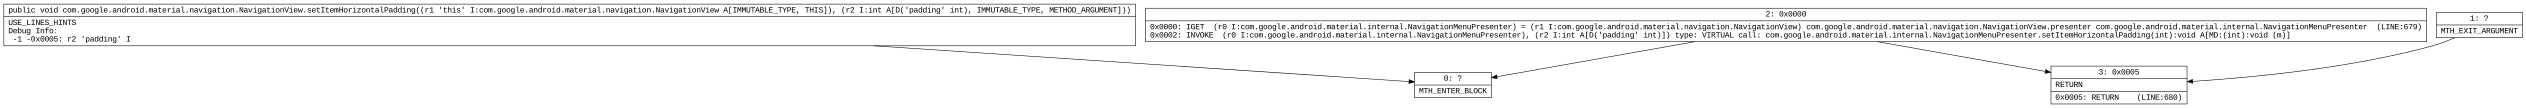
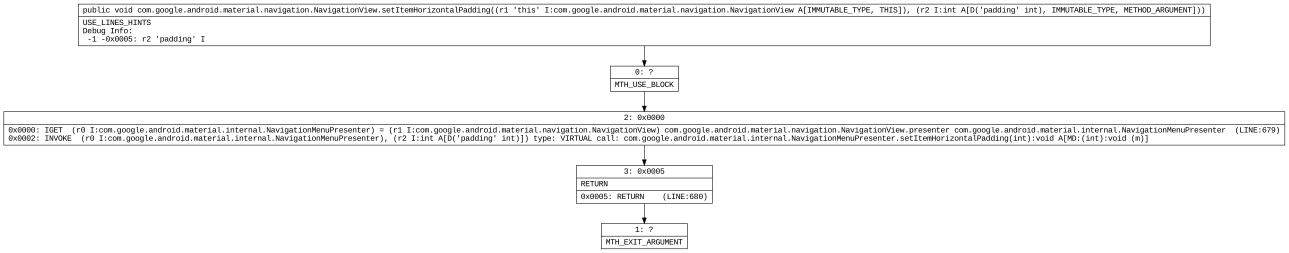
(1596, 59) -> (644, 99)
(2325, 68) -> (644, 211)
(1453, 91) -> (644, 85)
